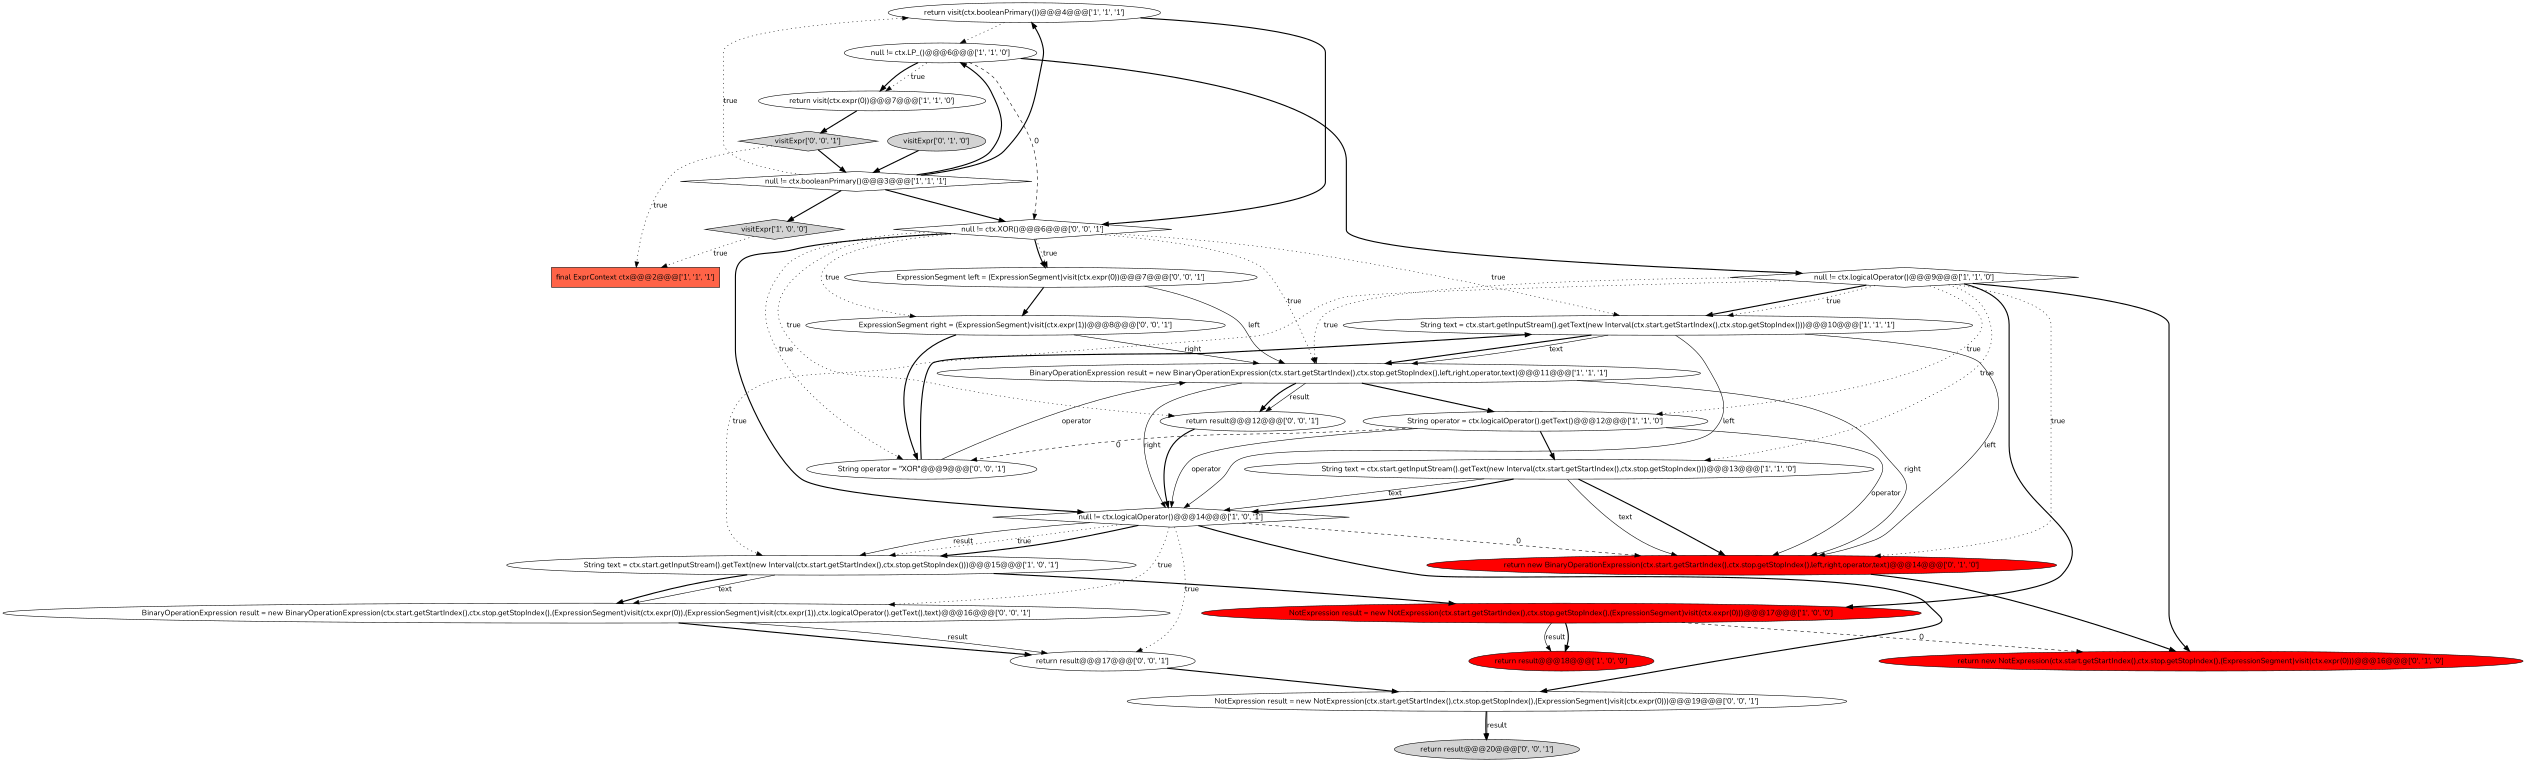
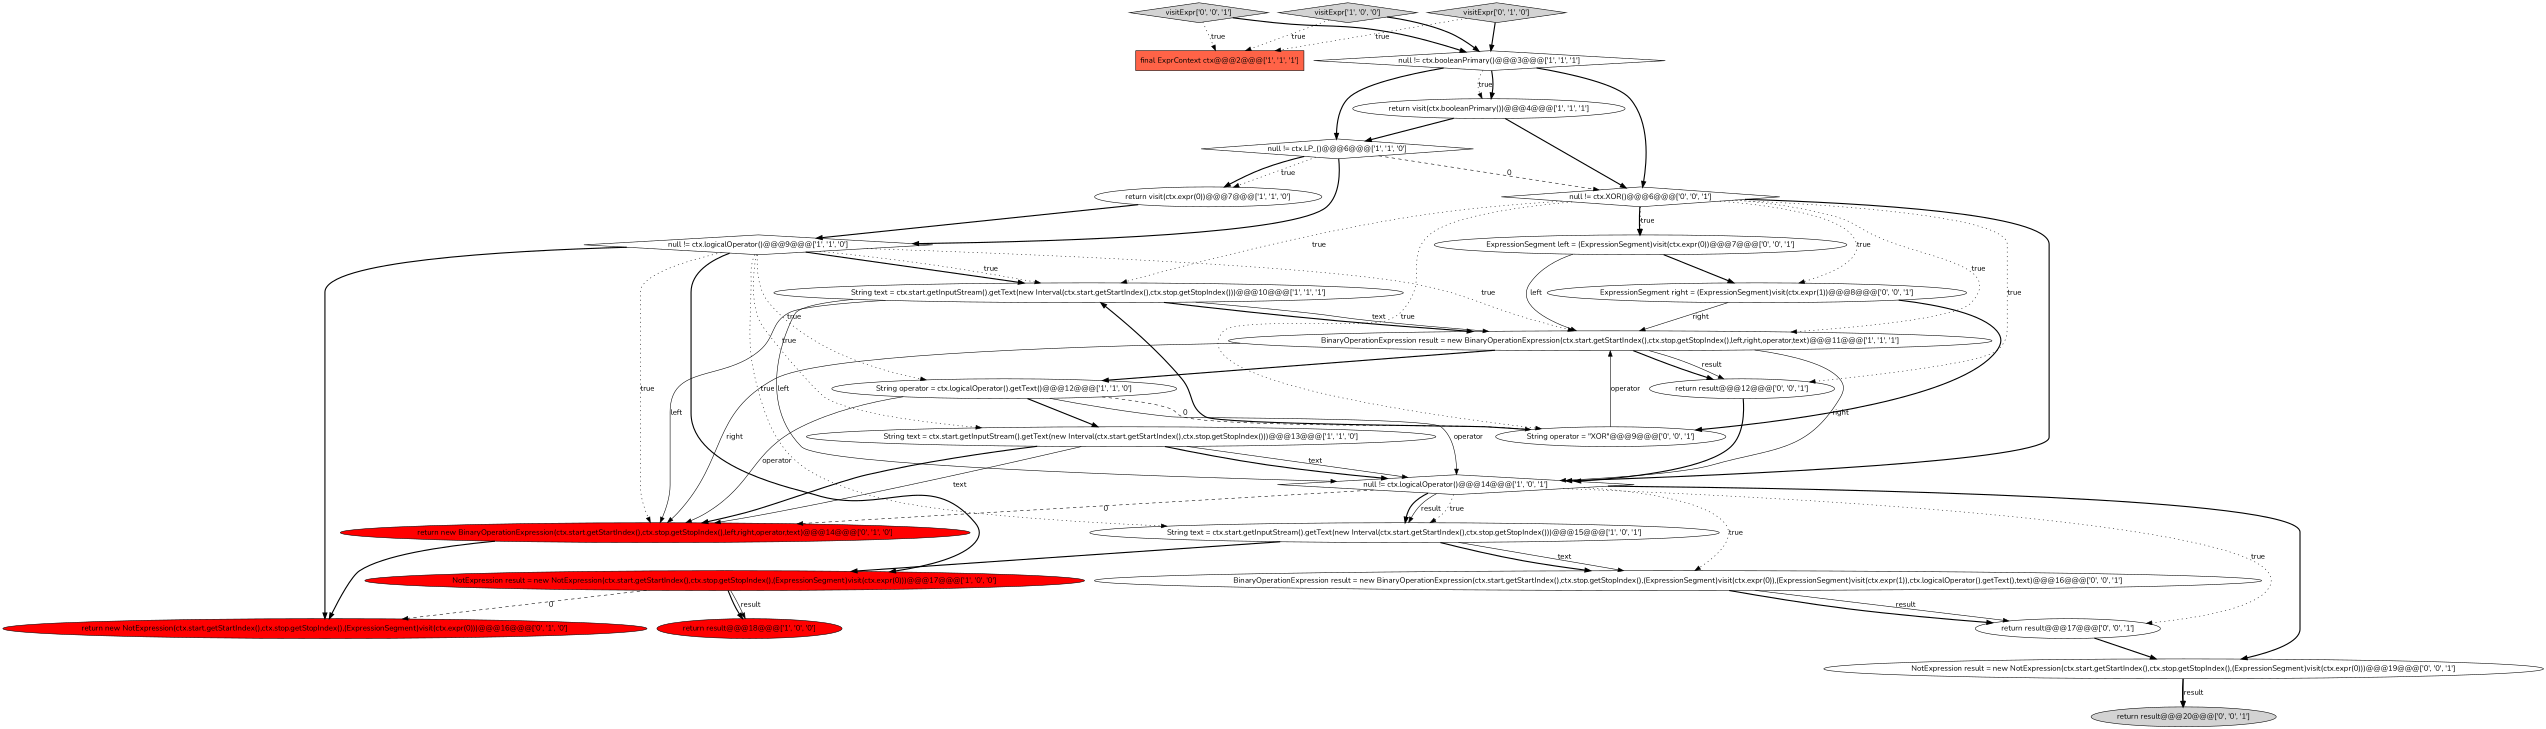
(985, 32) -> (1412, 129)
none -> (1374, 34)
(941, 53) -> (1337, 149)
(841, 120) -> (980, 221)
(937, 141) -> (1497, 13)
(817, 204) -> (1435, 28)
